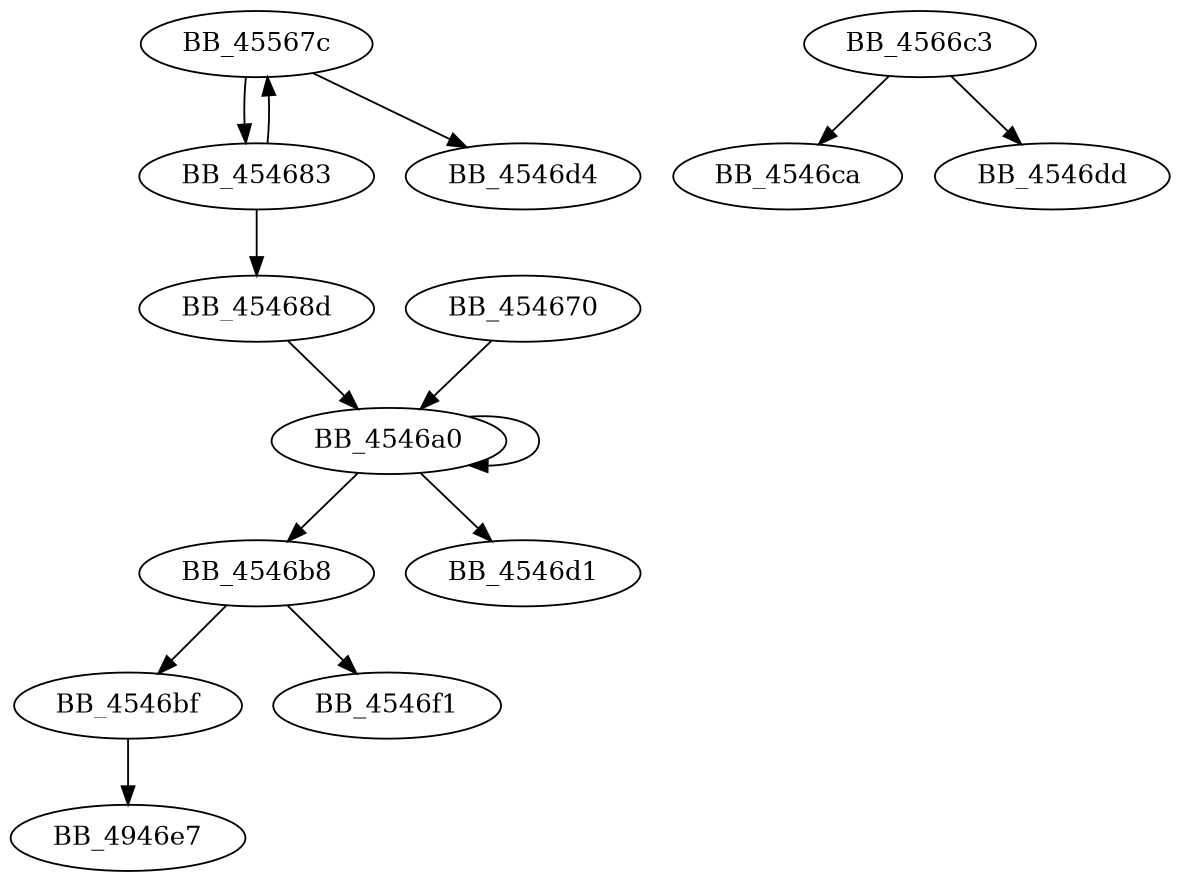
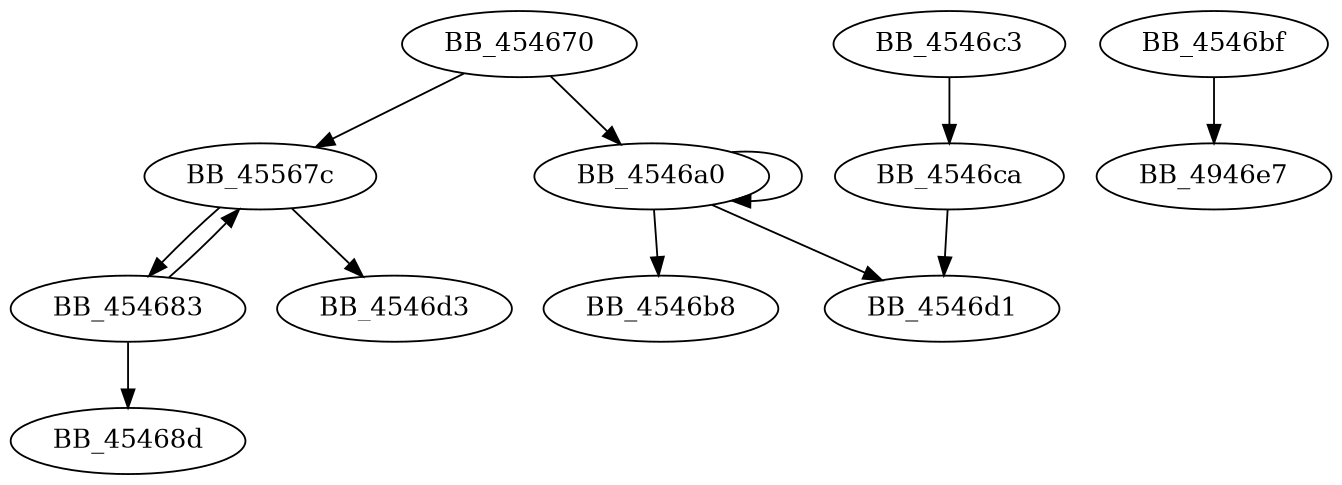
(920, 44) -> (949, 44)
none -> (398, 106)
(523, 176) -> (394, 309)
(1052, 176) -> none
none -> (946, 234)
(316, 368) -> none
(199, 633) -> none
(387, 706) -> none
